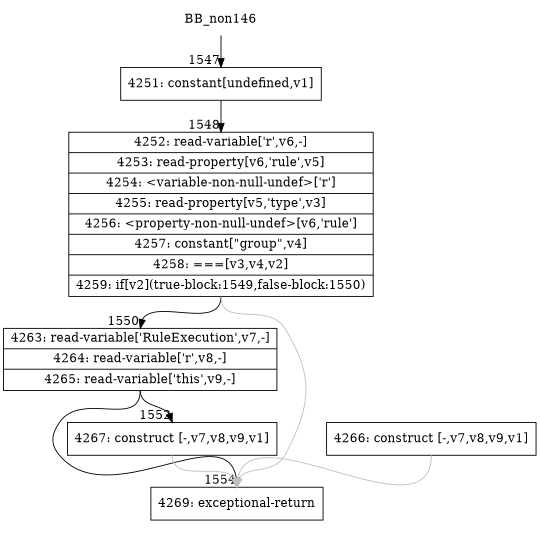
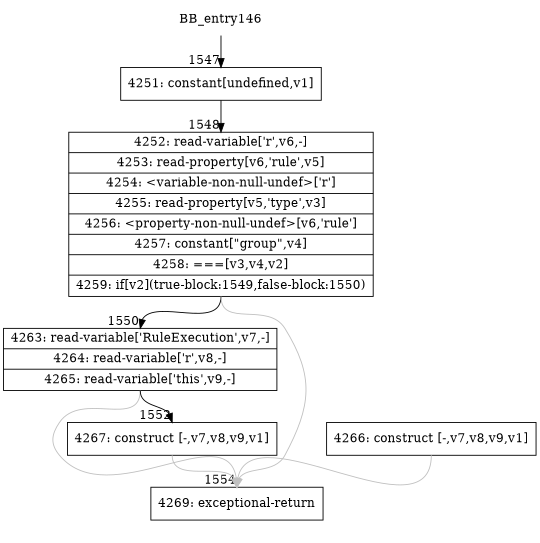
(221, 20) -> (221, 20)
(86, 472) -> (86, 472)
